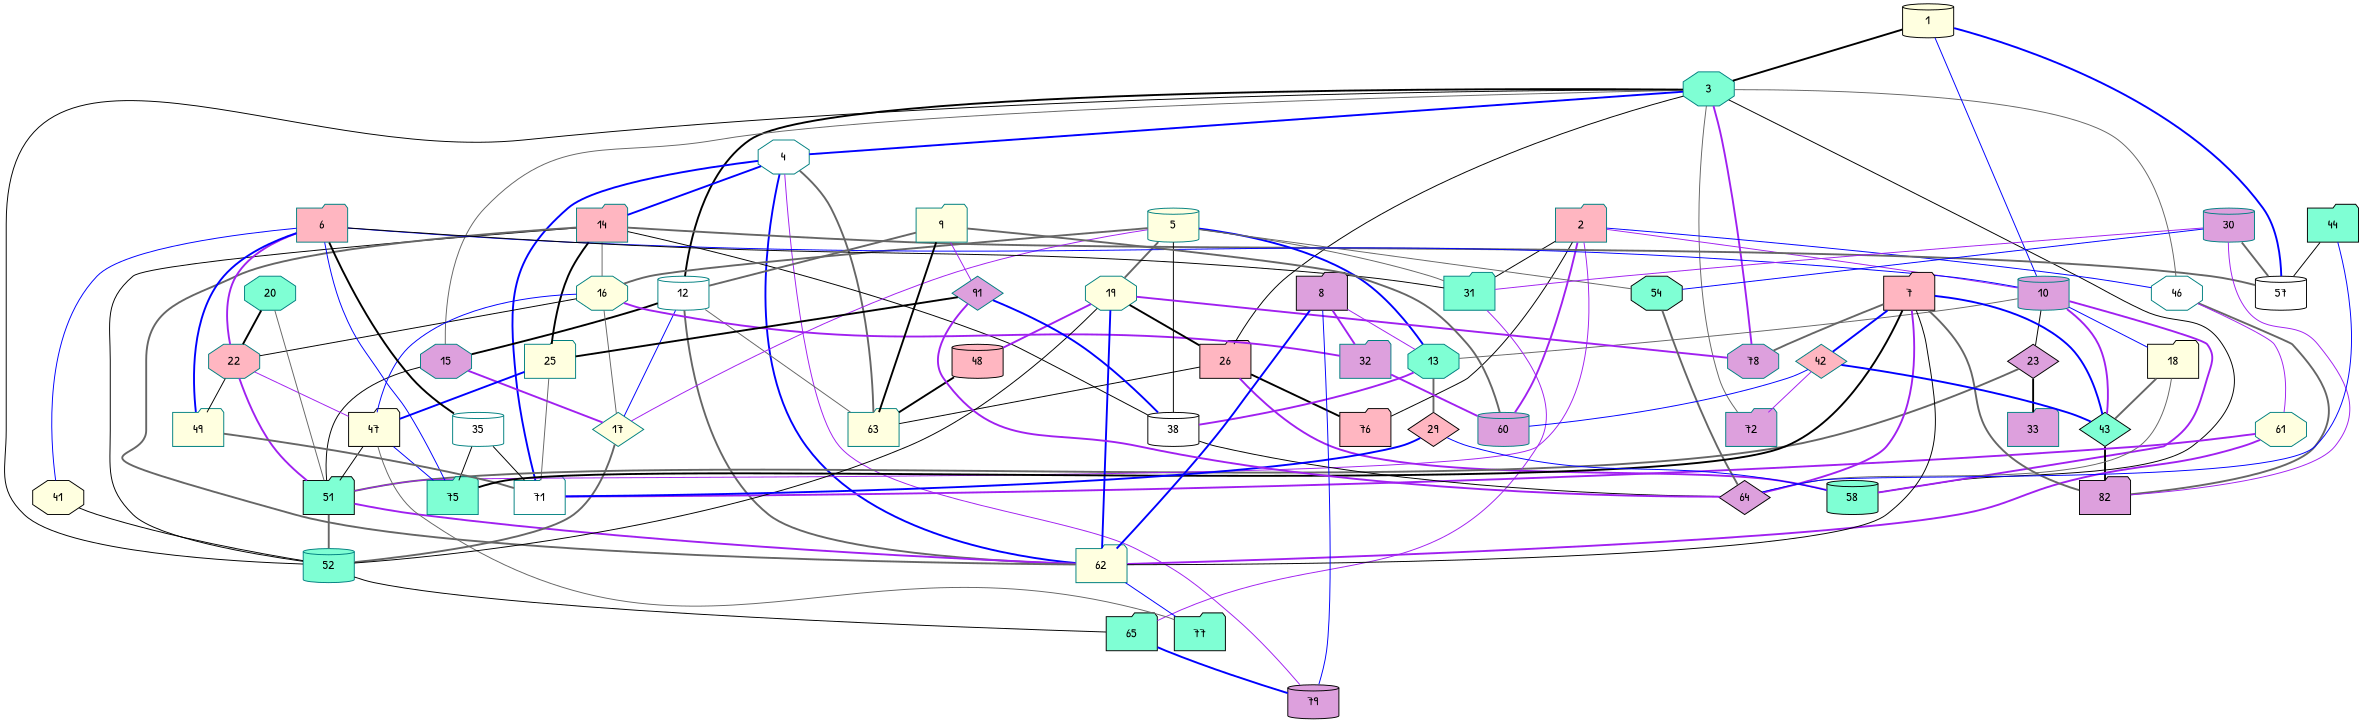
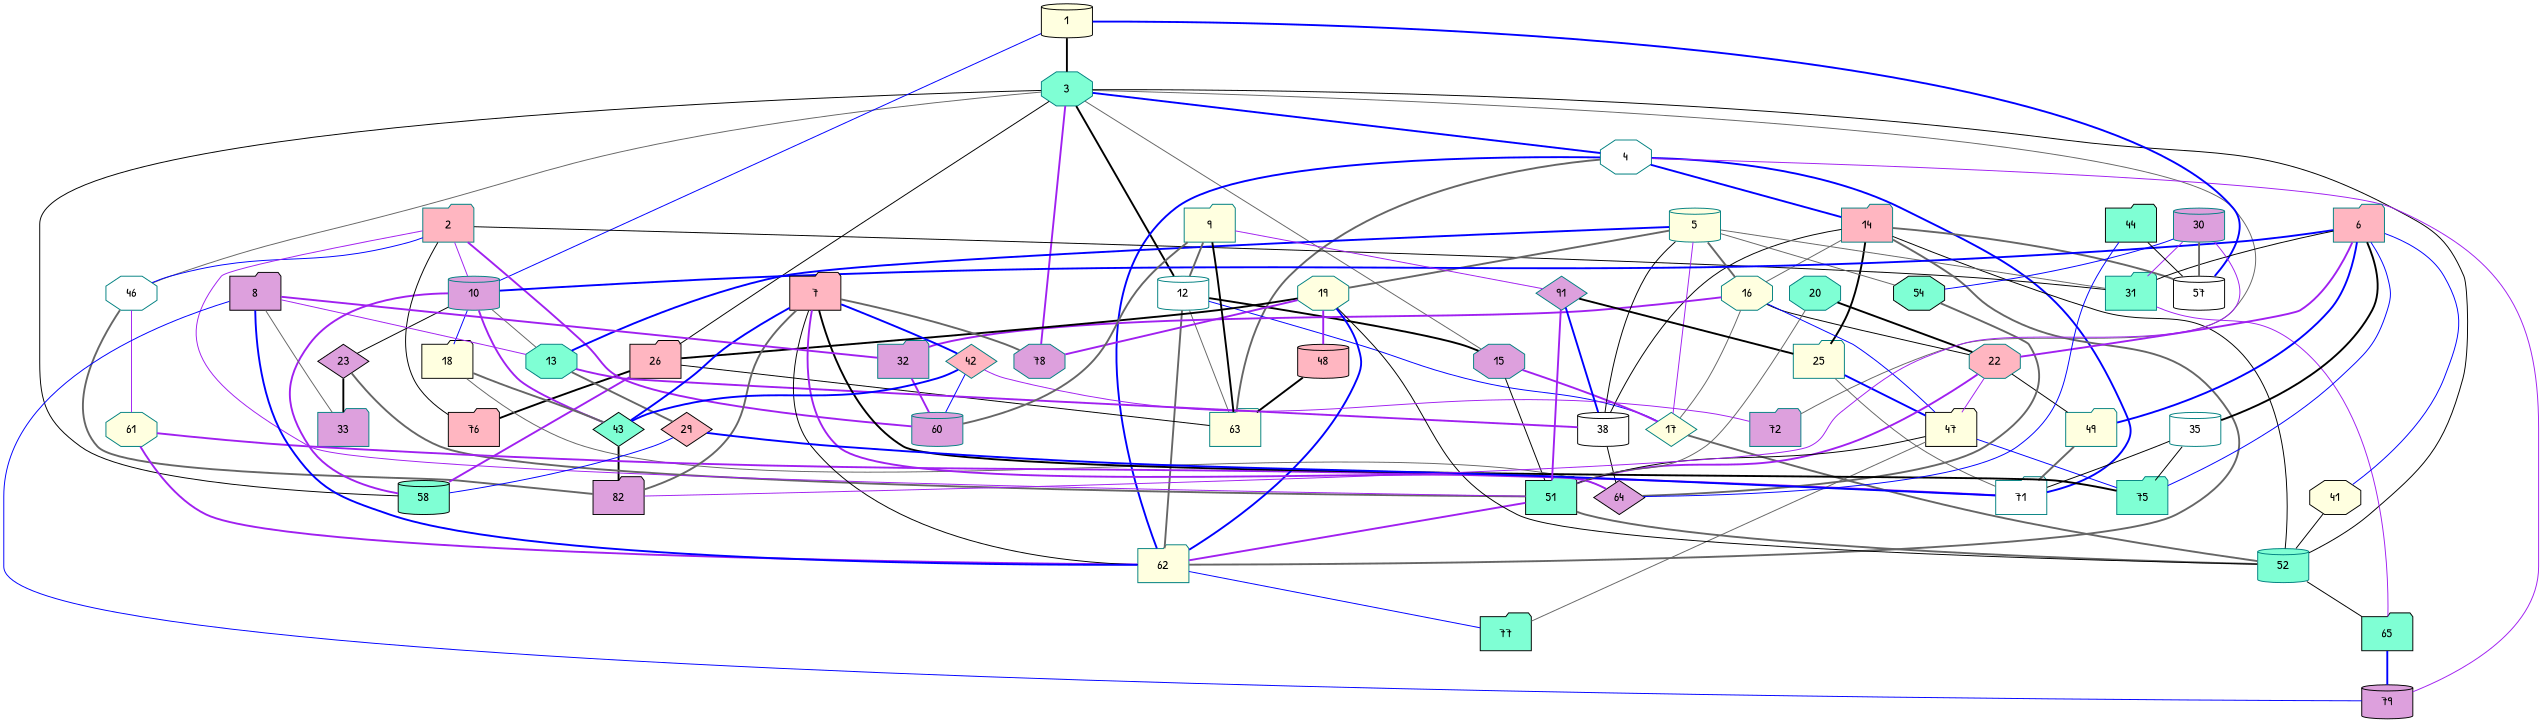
(1183, 249) -> (1371, 268)
none -> (293, 354)
(1235, 464) -> (1556, 408)
